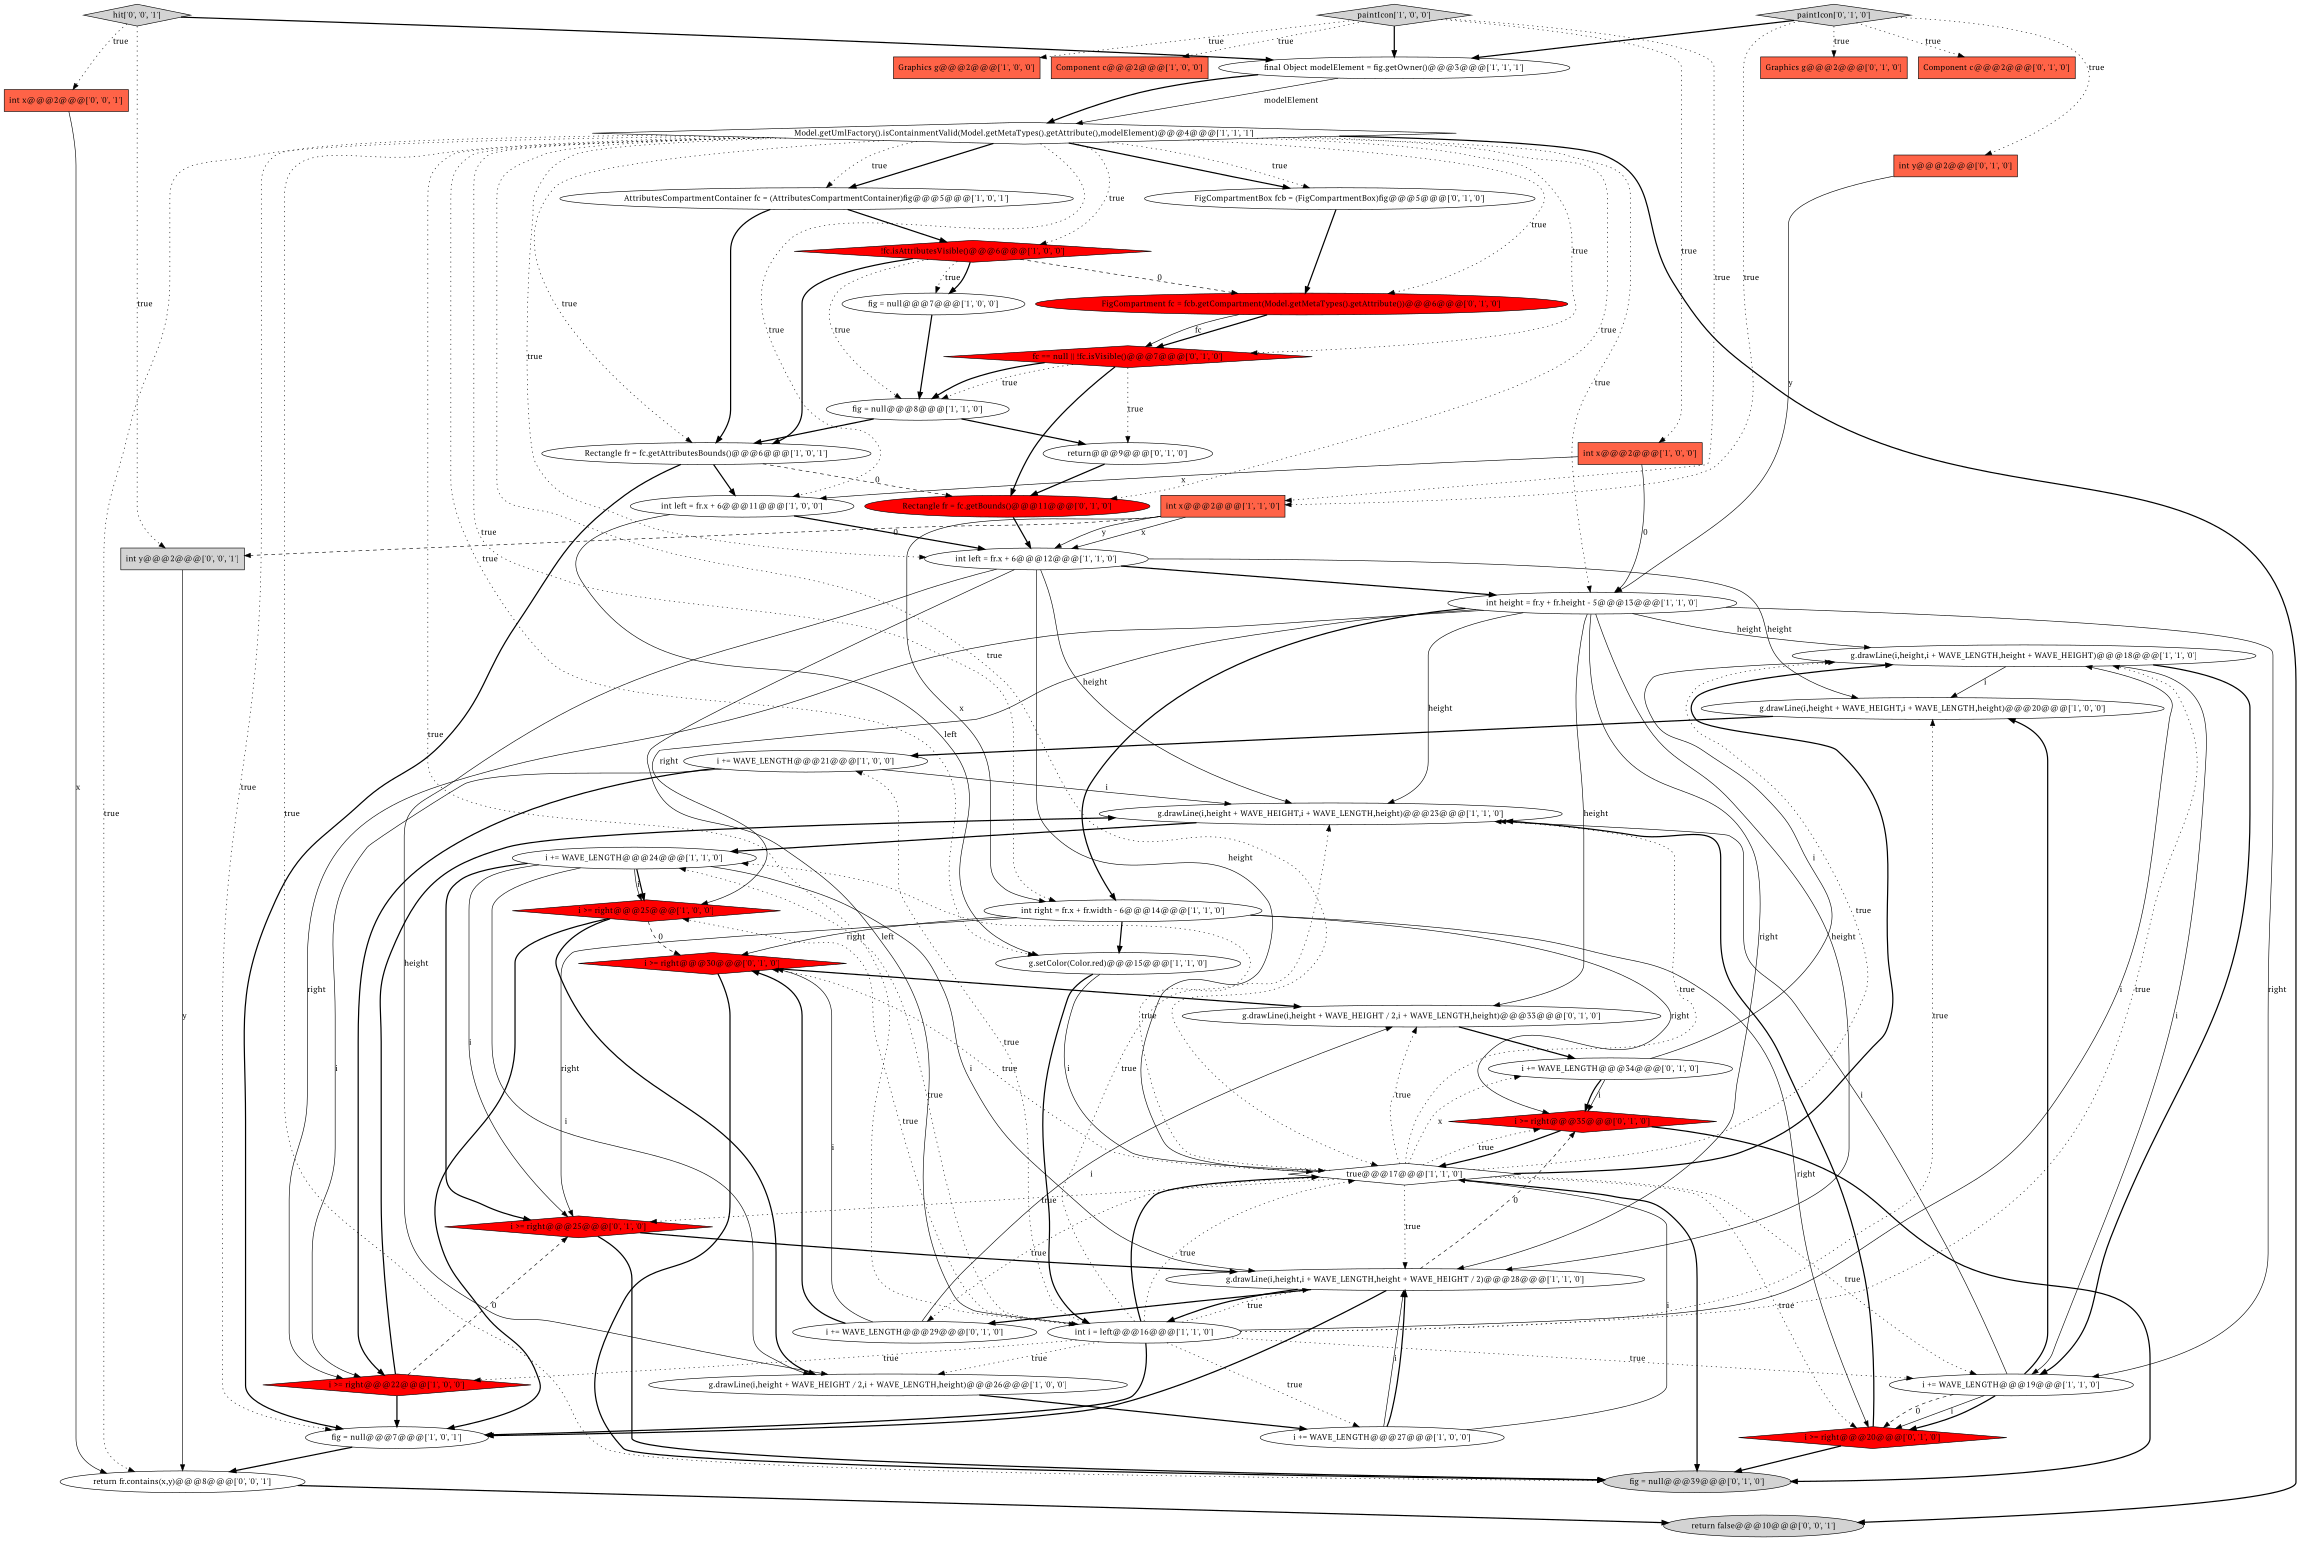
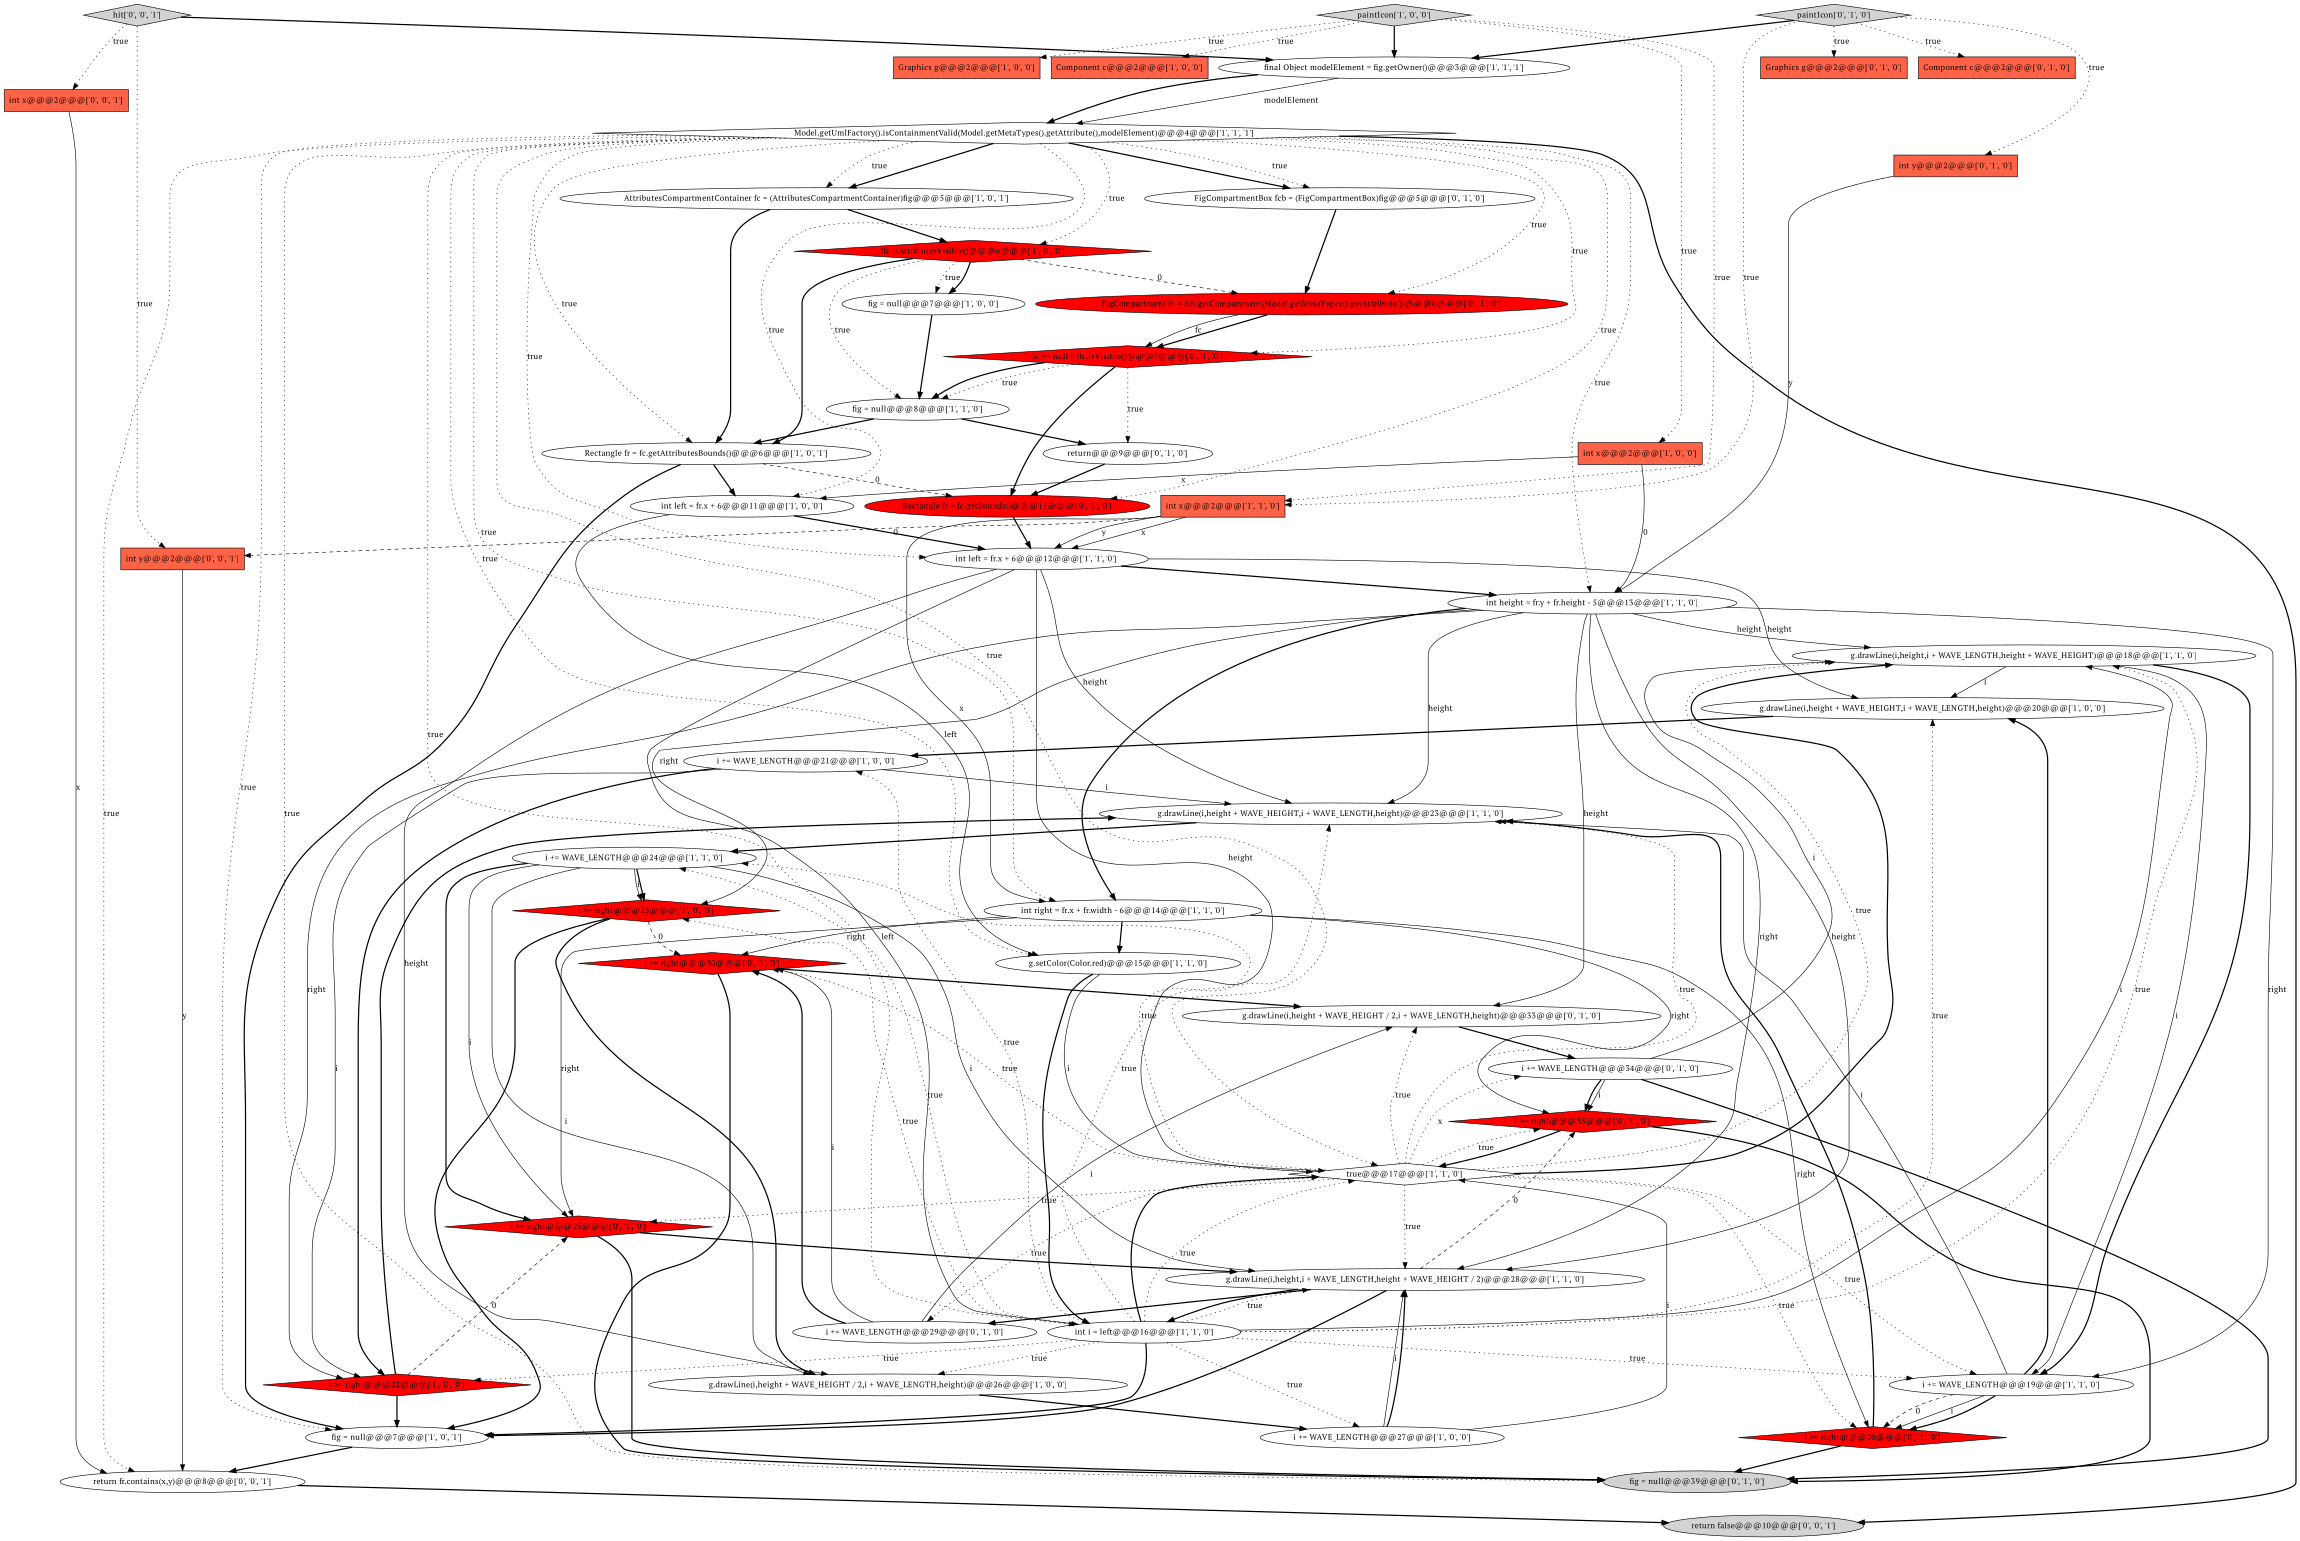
(183, 559) -> (183, 559)
(1685, 1230) -> (2221, 1312)
